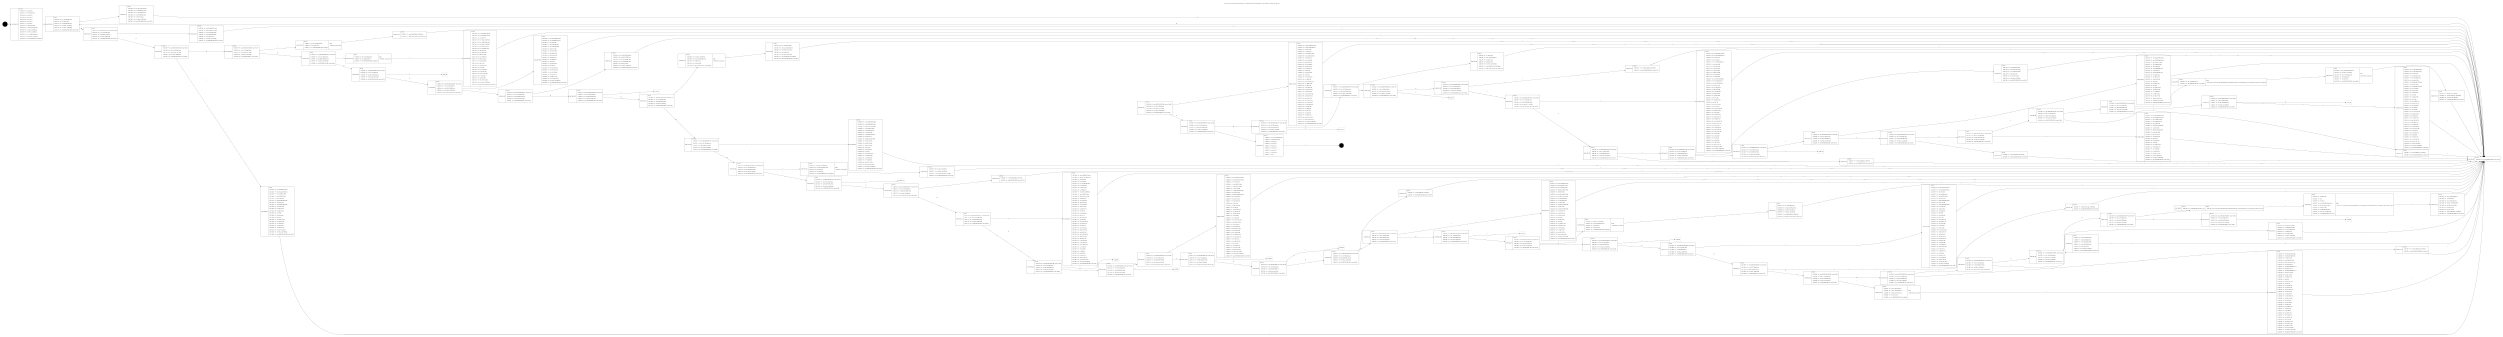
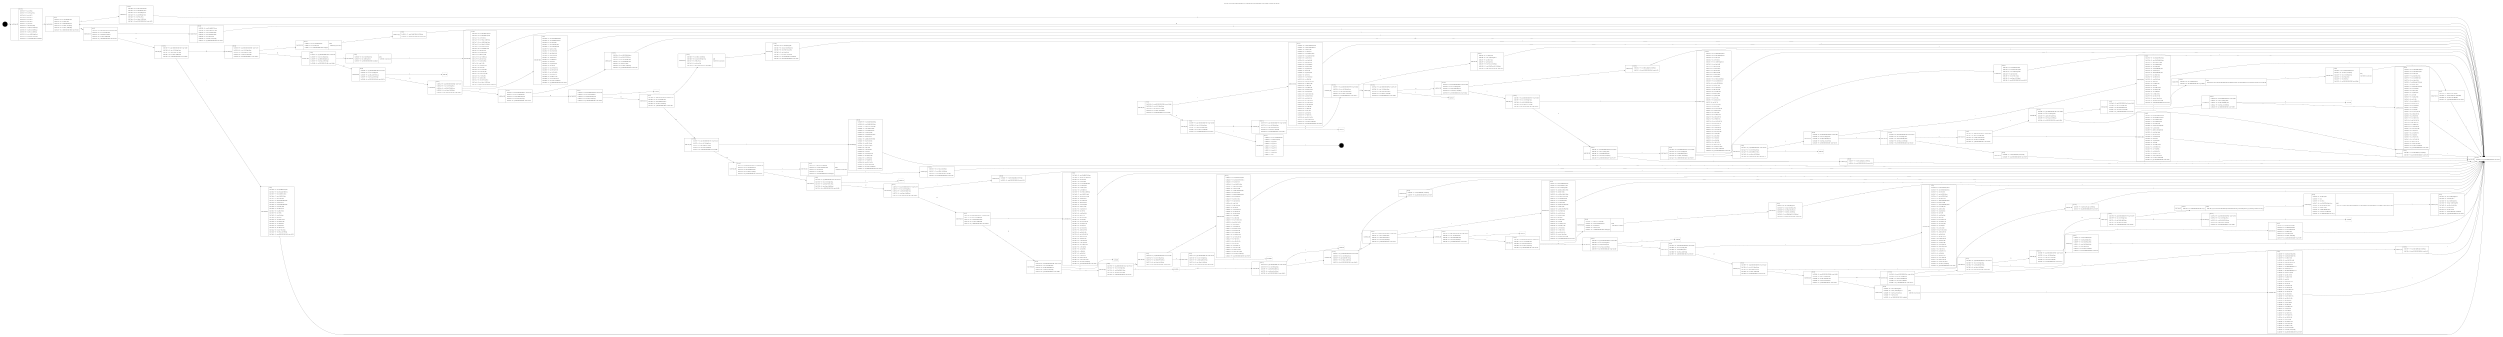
(1233, 264) -> (1215, 269)
